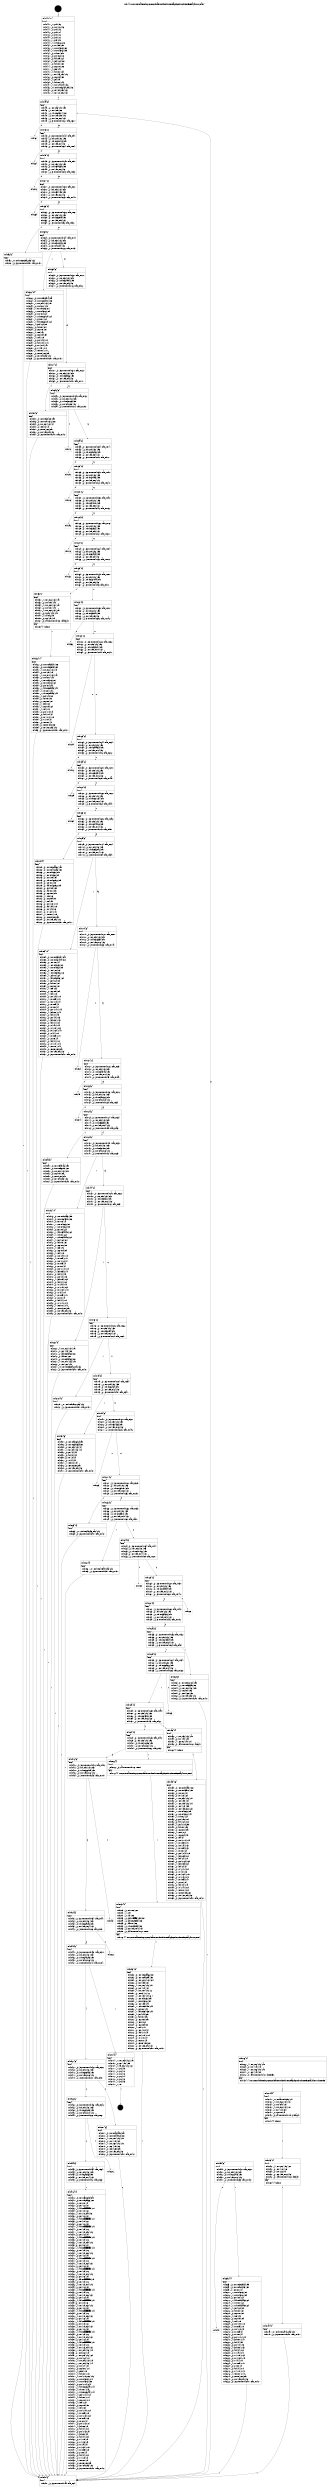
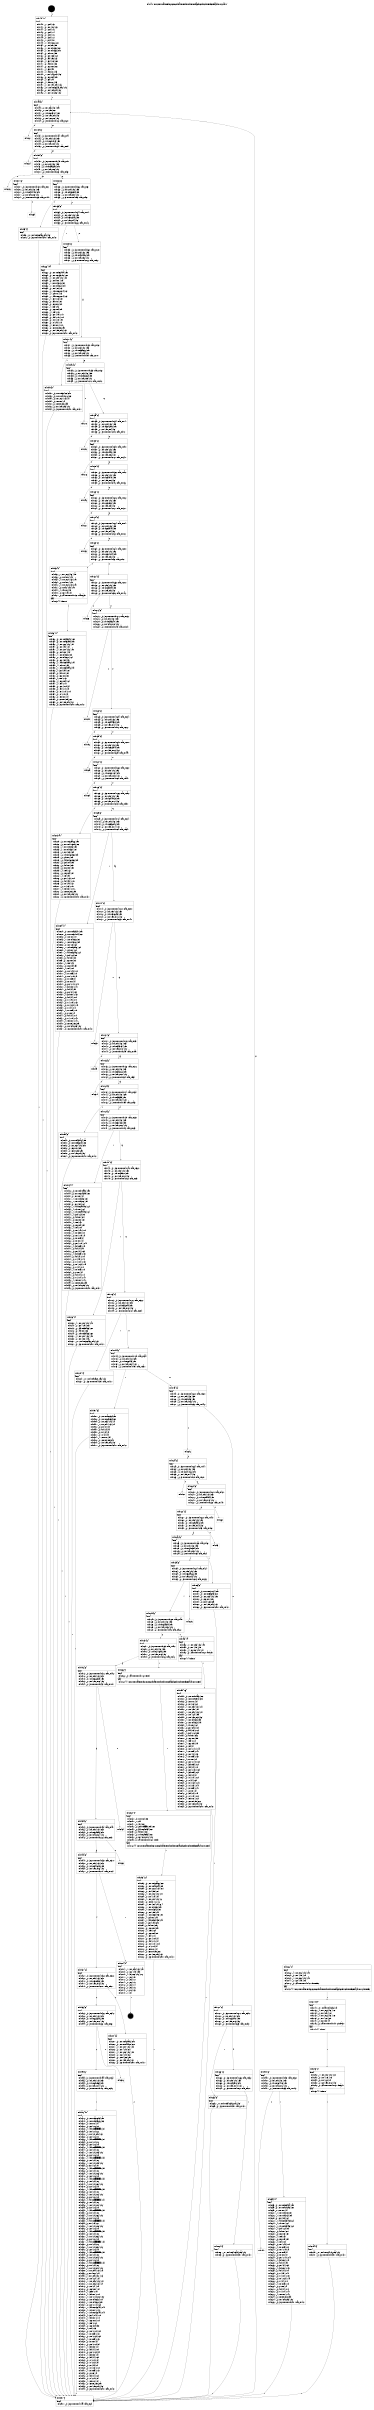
(58, 202) -> (61, 176)
(129, 1530) -> (188, 1456)
none -> (215, 1546)
